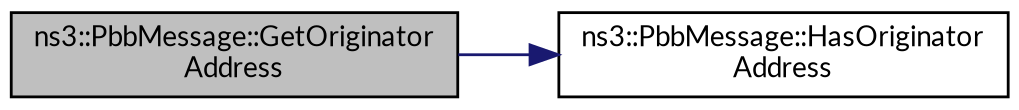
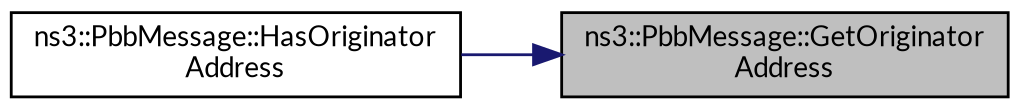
(494, 55) -> (497, 55)
